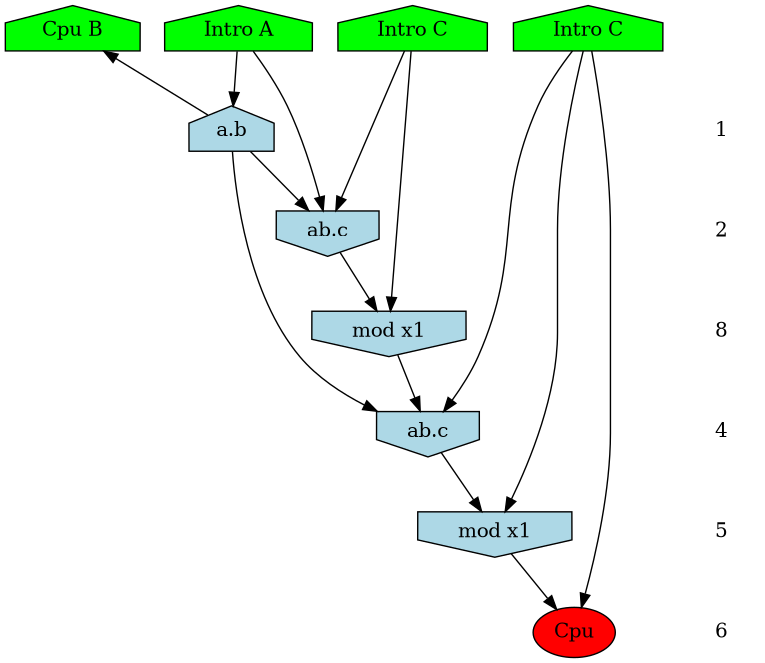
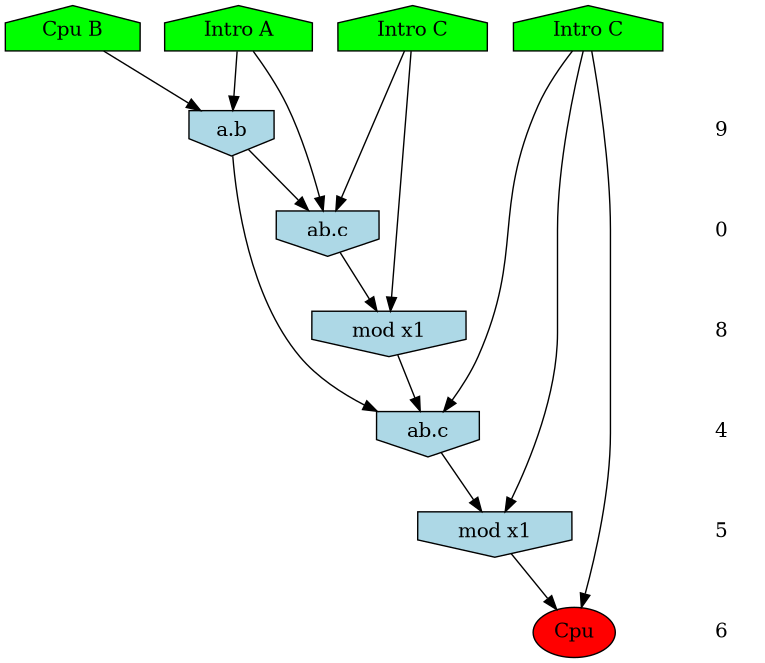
(162, 87) -> (146, 77)
(232, 131) -> (232, 131)
(722, 131) -> (722, 131)
(722, 231) -> (722, 231)
